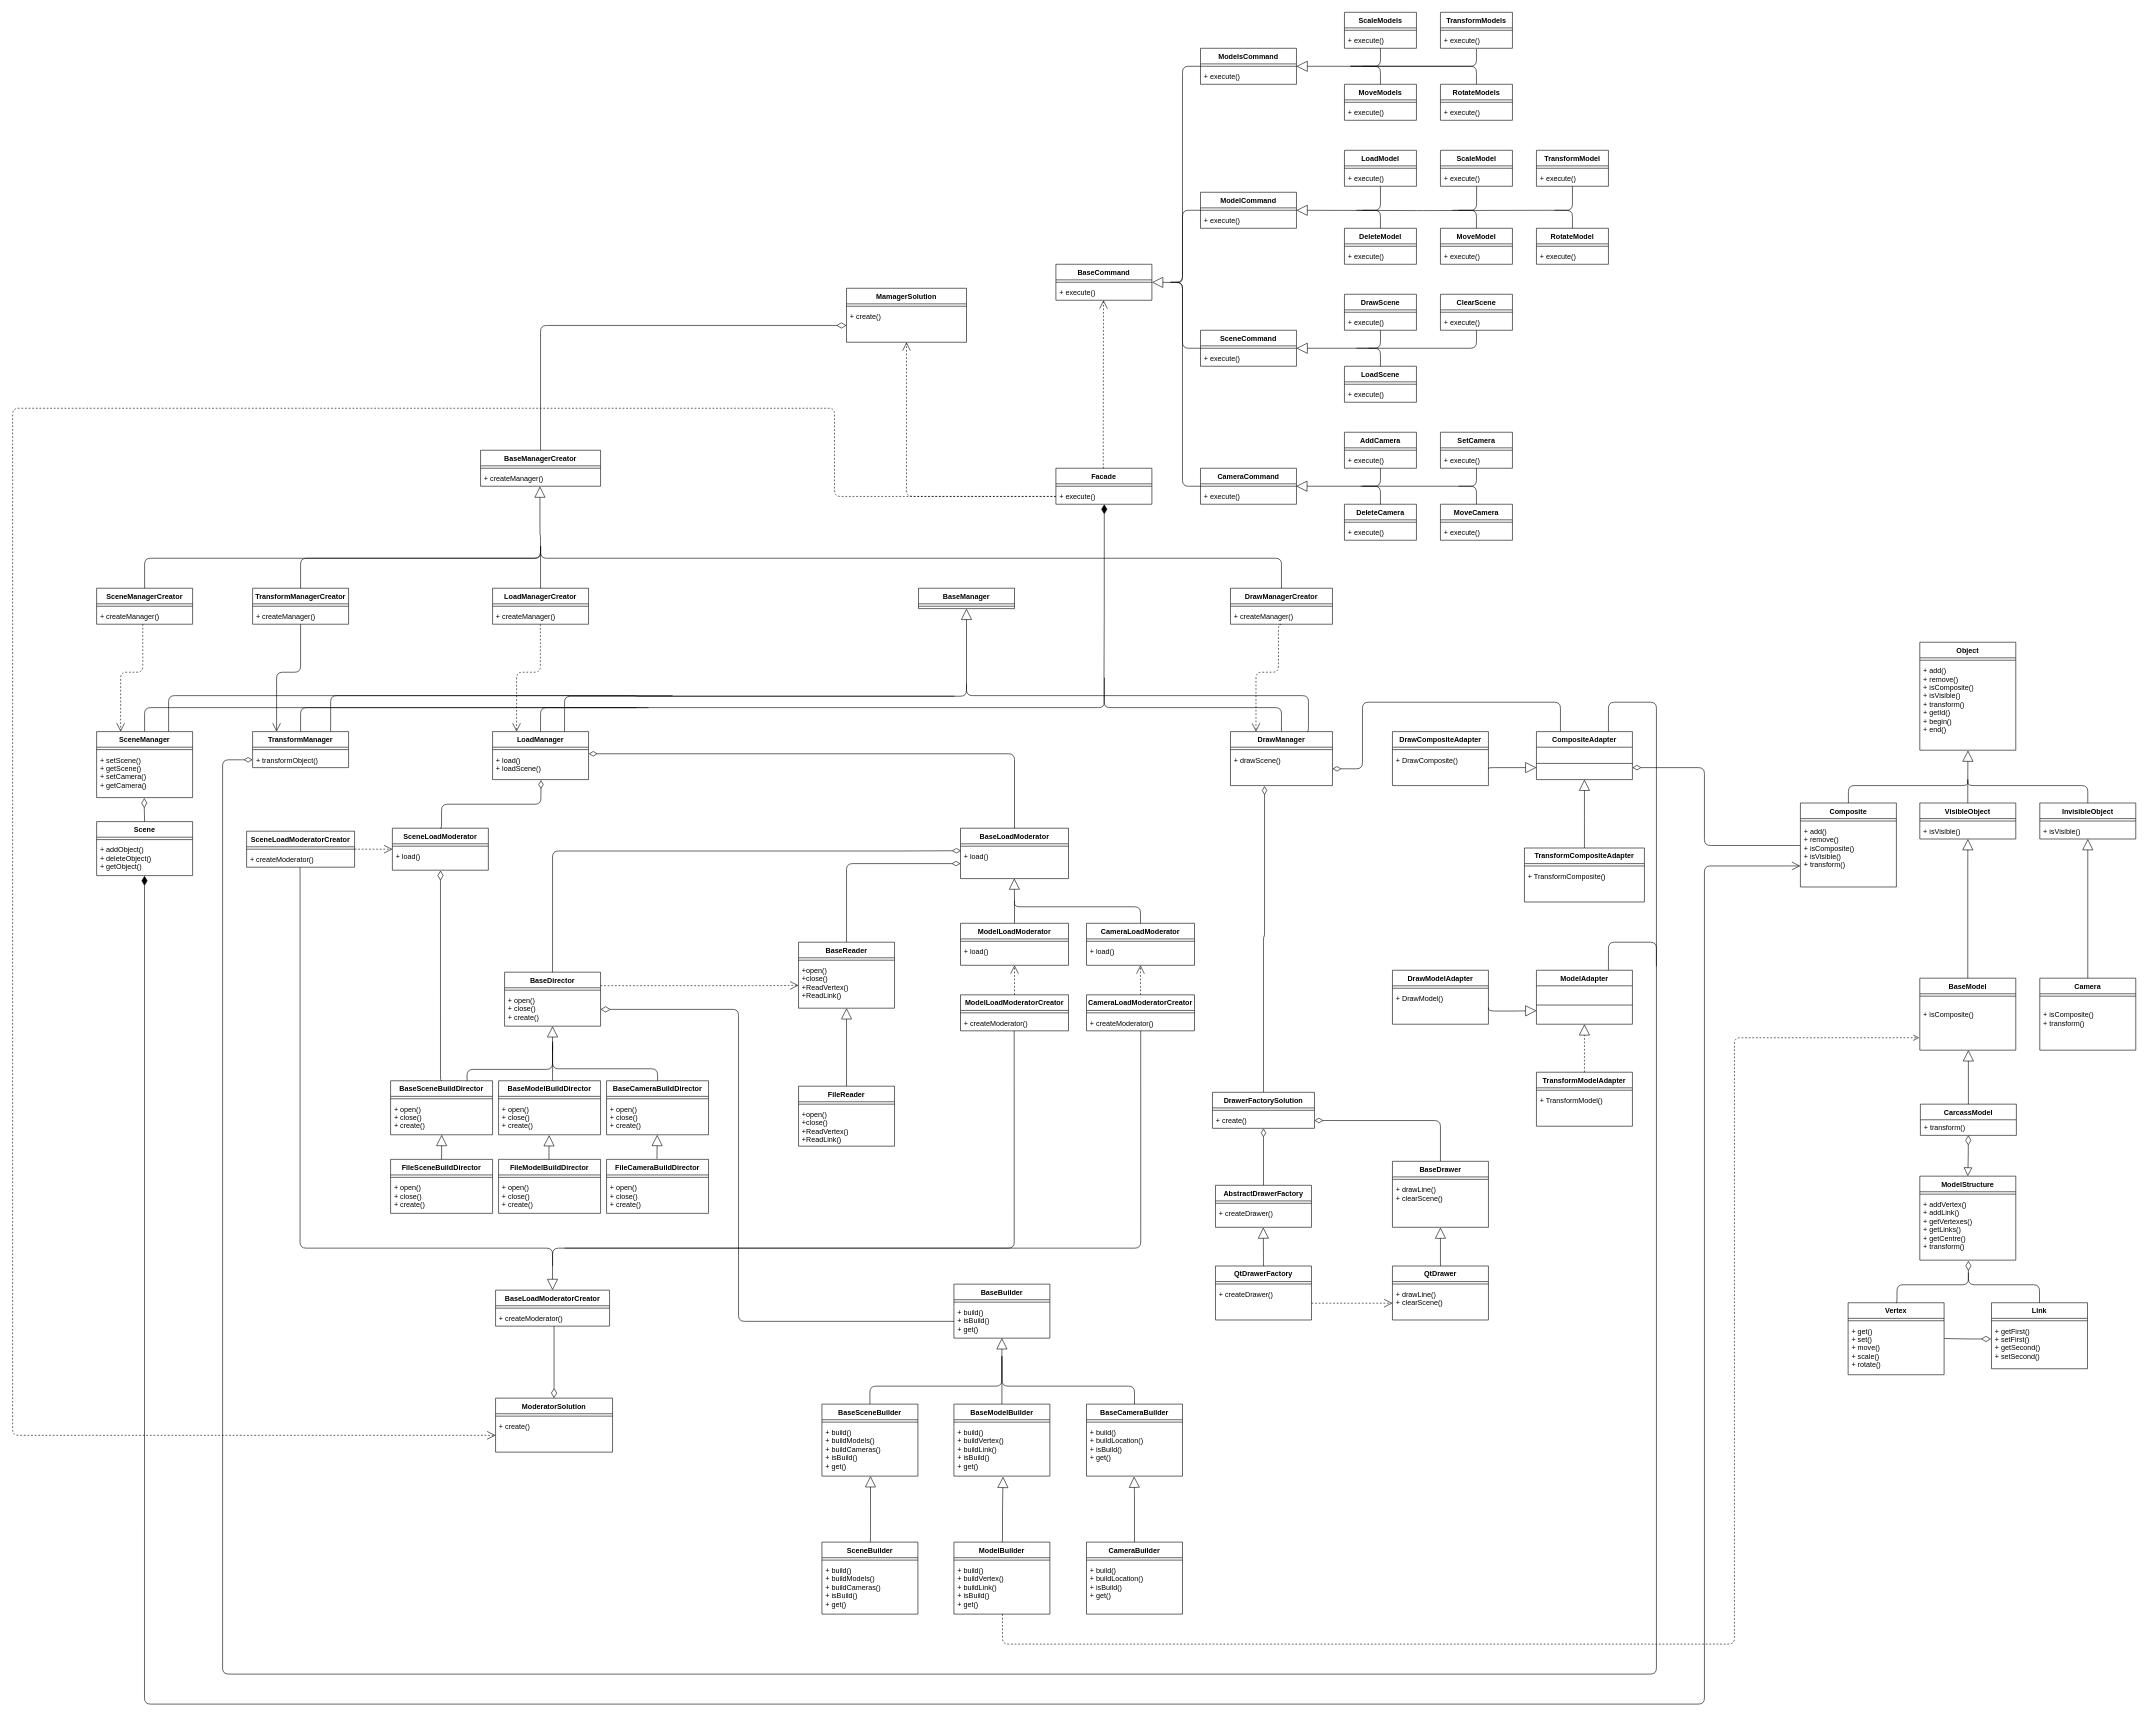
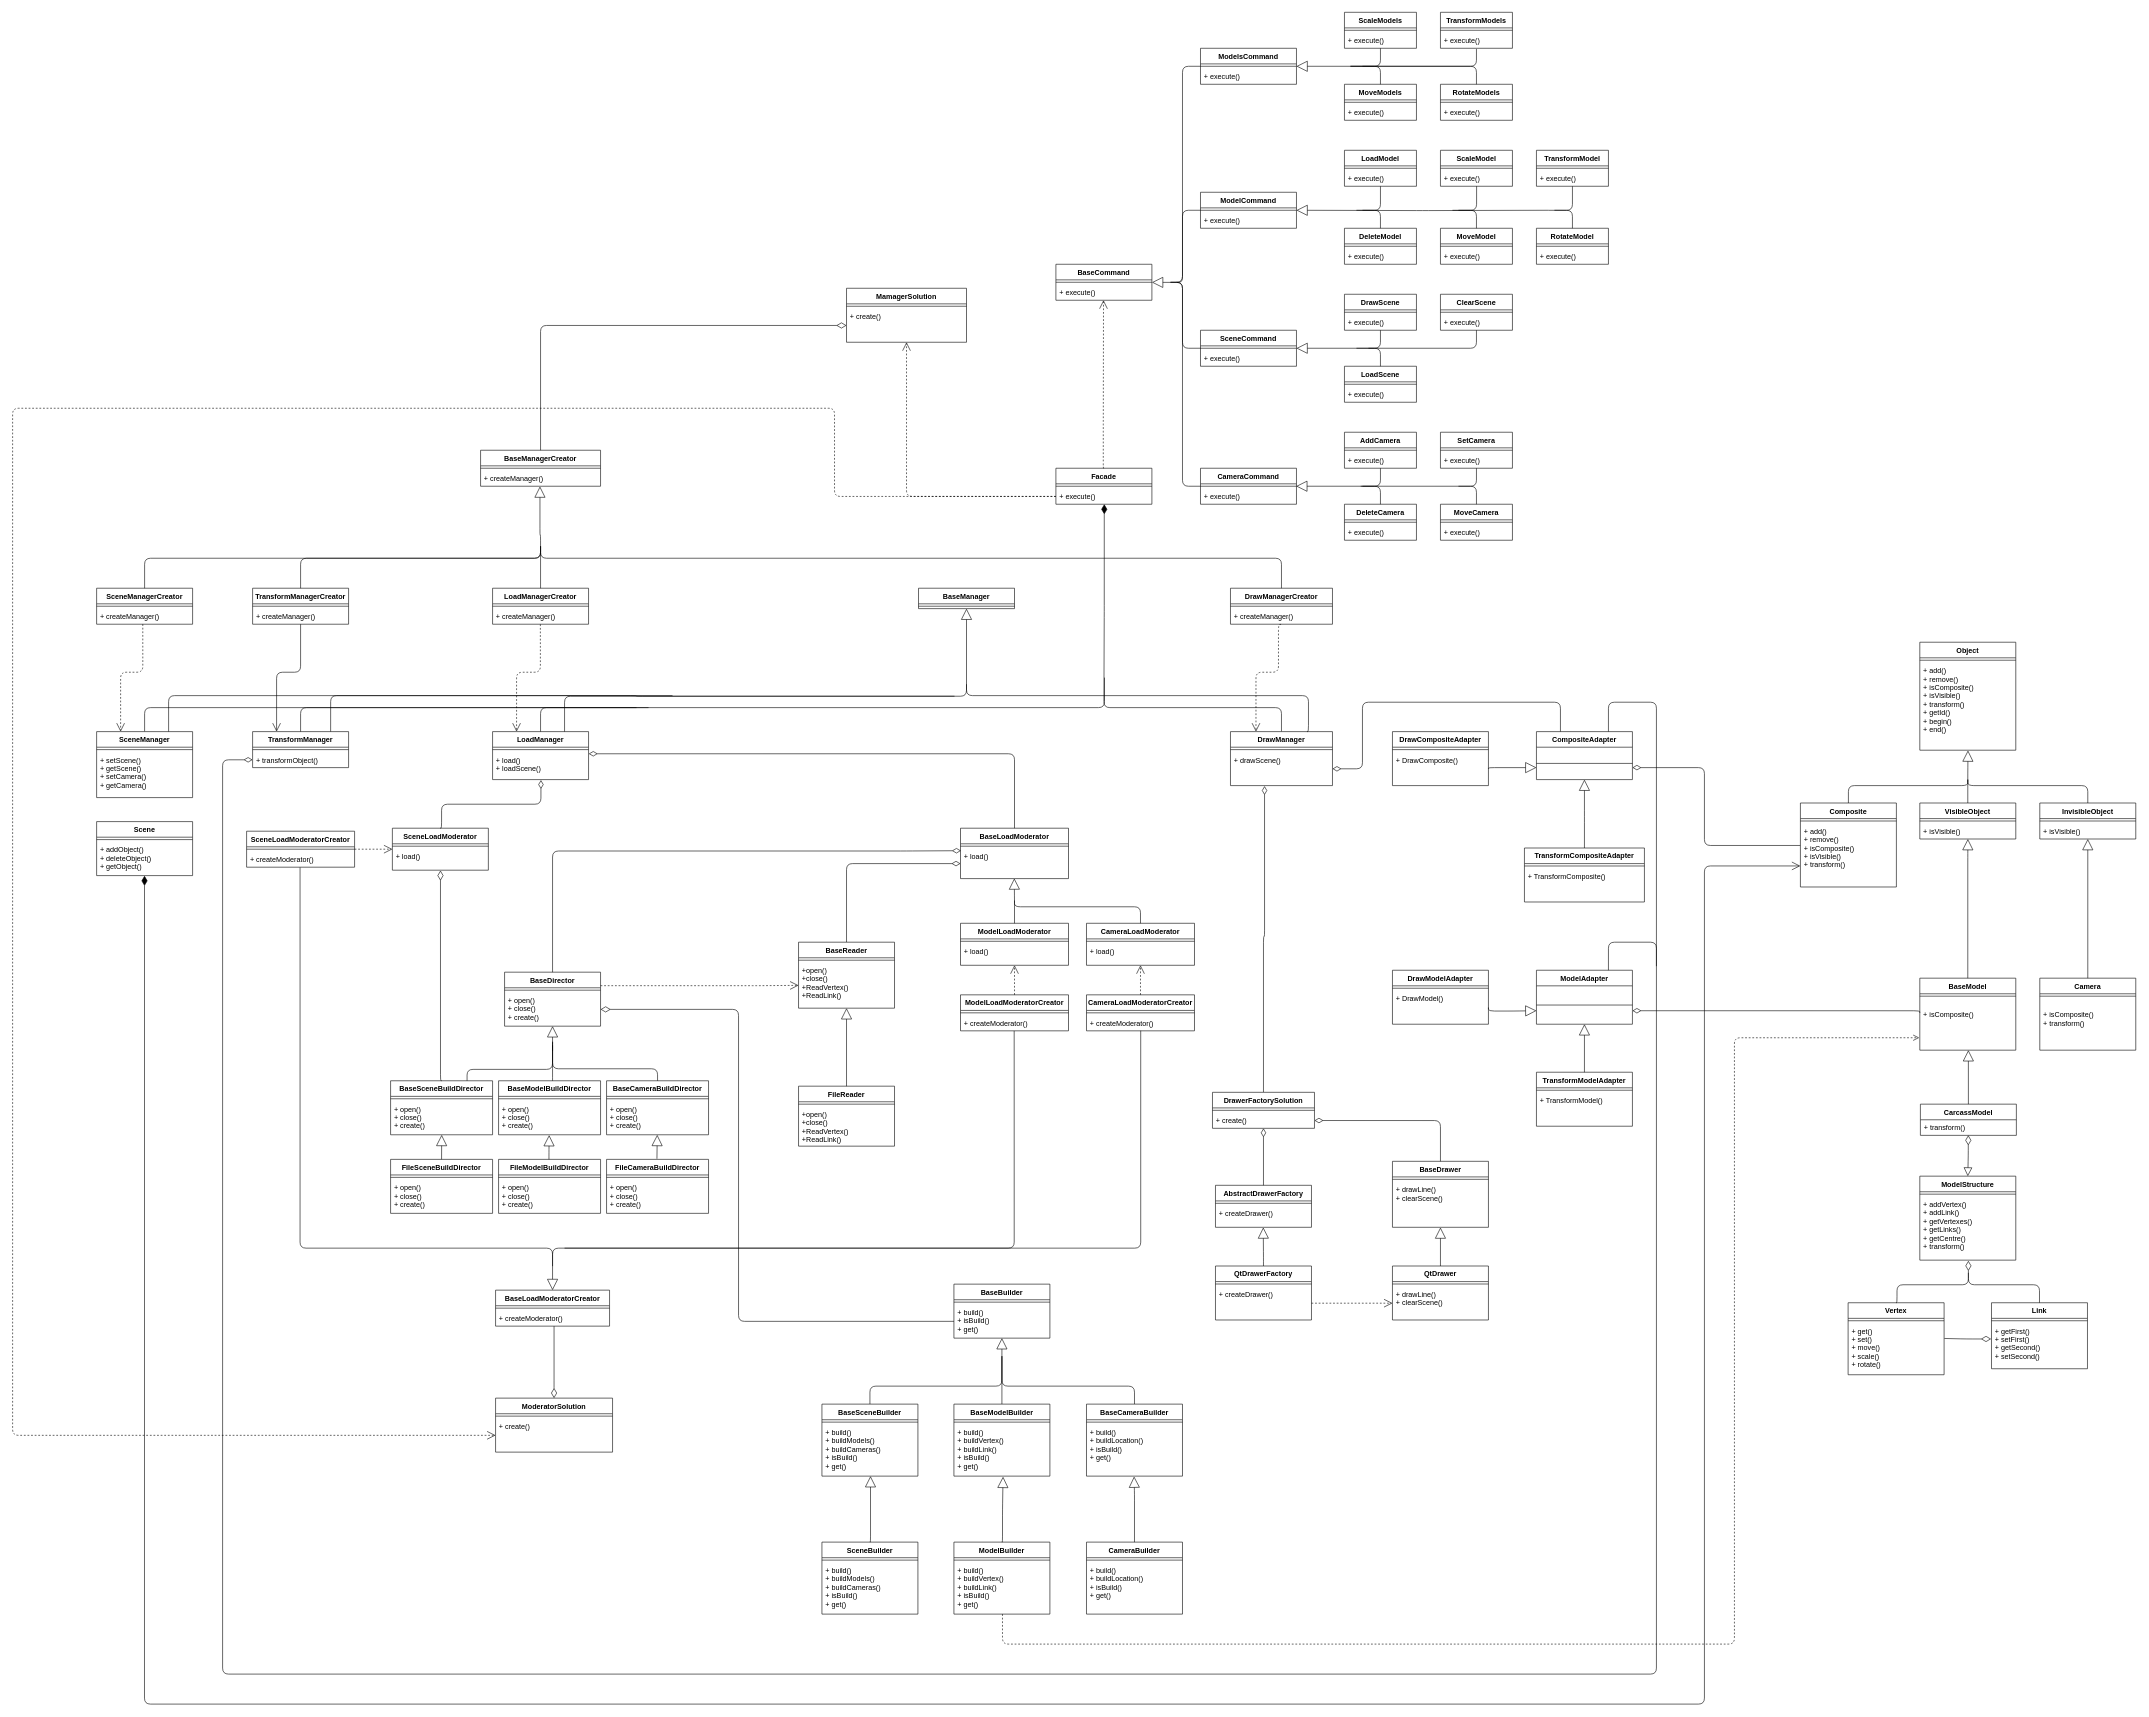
(144, 813) -> none
none -> (1779, 1011)
(1584, 1053) -> (1584, 1053)
